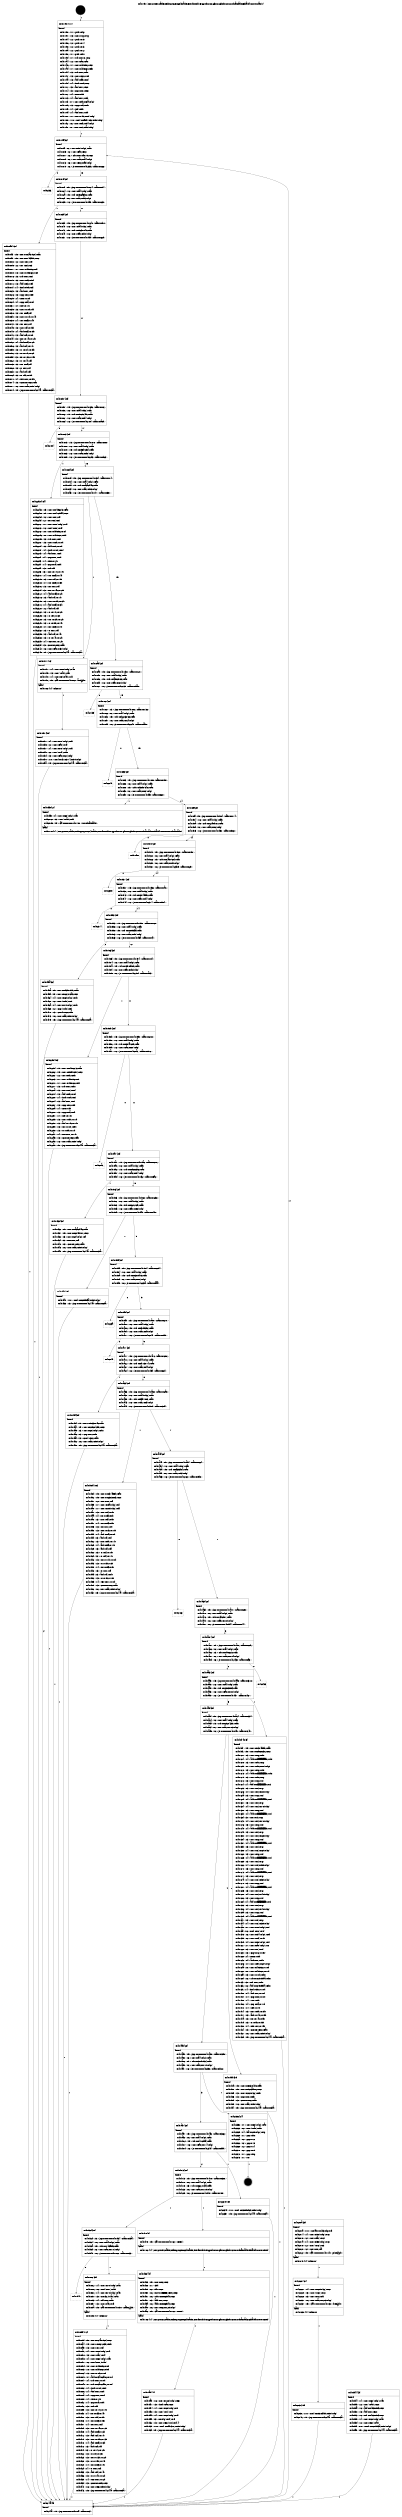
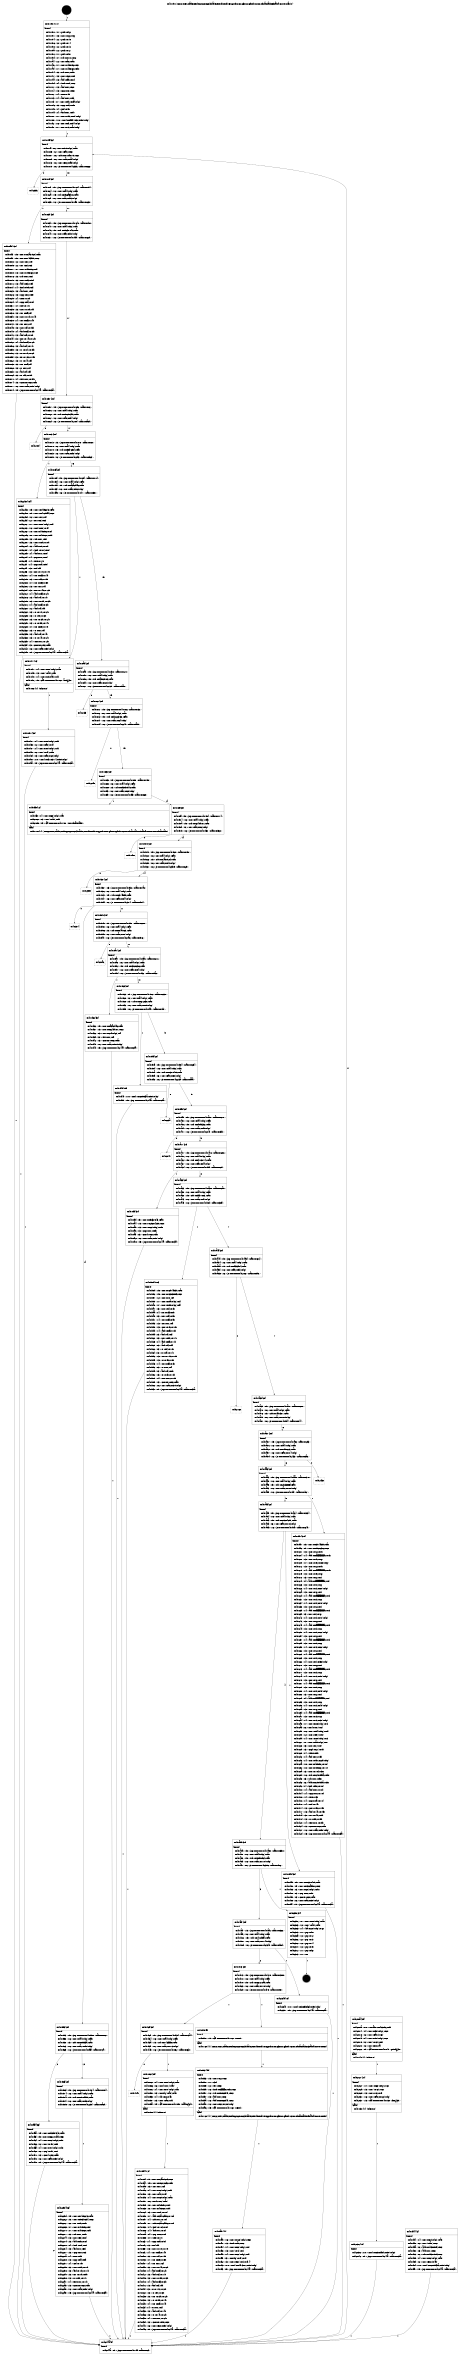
(128, 1001) -> (120, 908)
